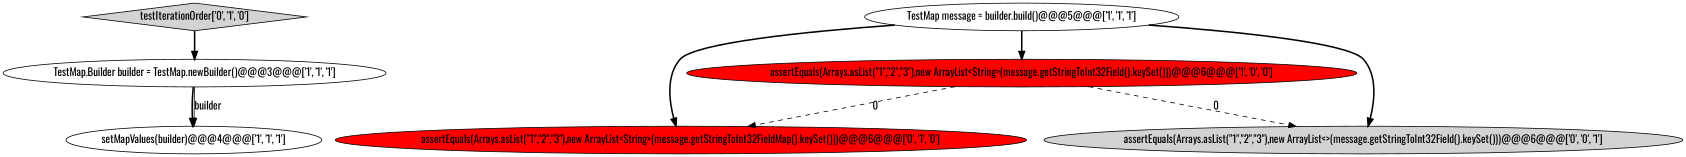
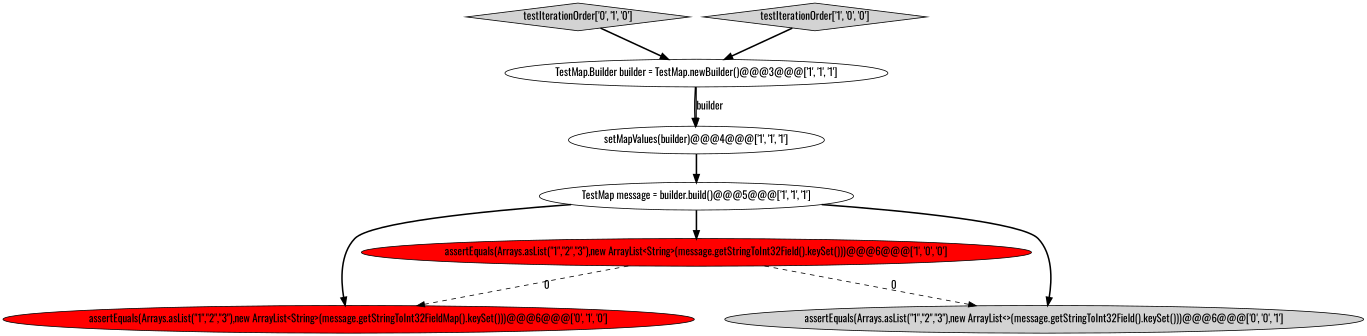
none -> (815, 17)
none -> (696, 164)
